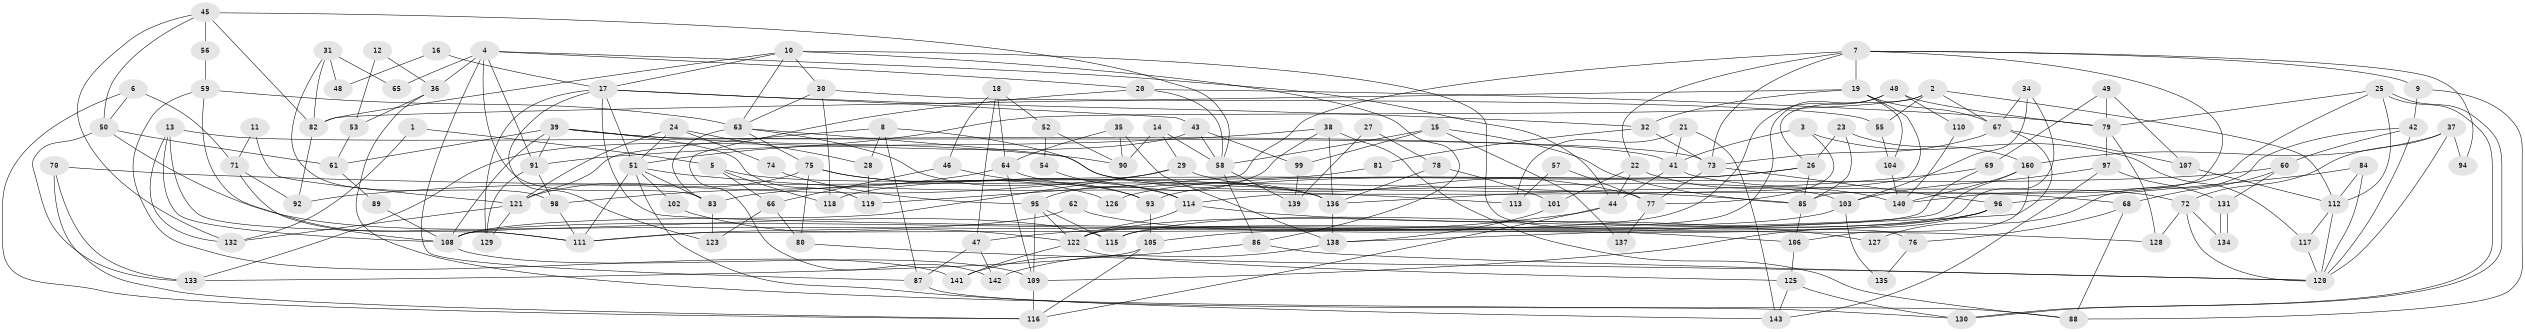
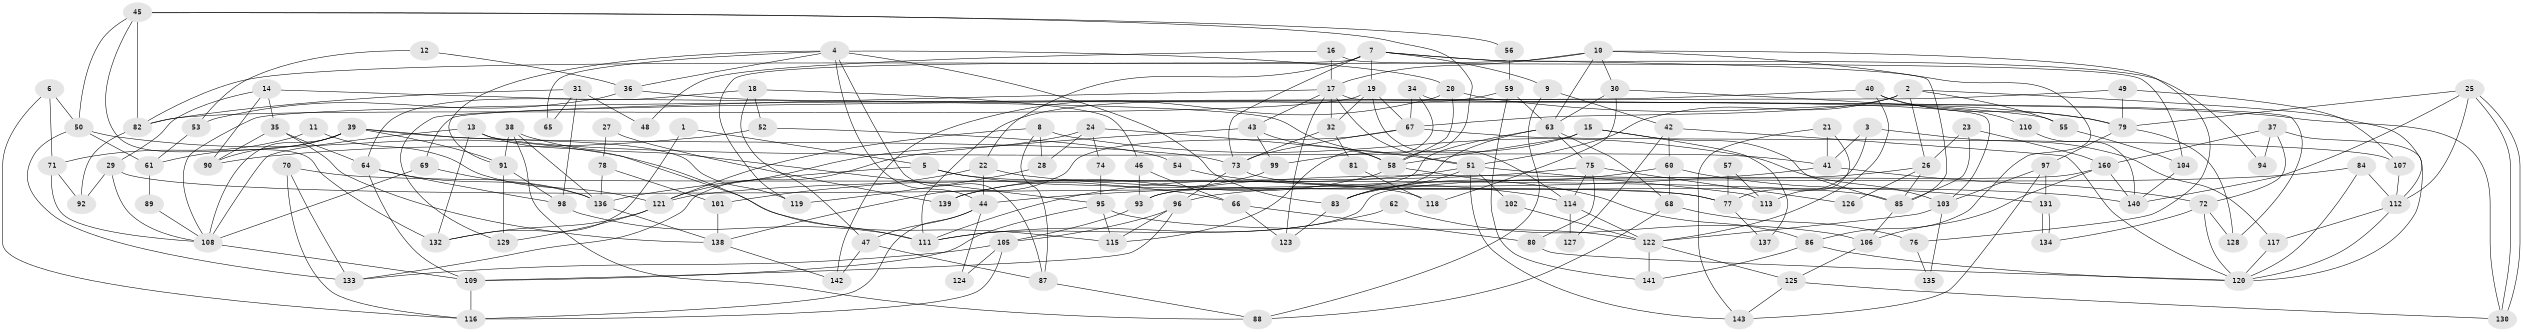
none -> (271, 108)
(1899, 118) -> (1920, 66)
none -> (959, 281)
